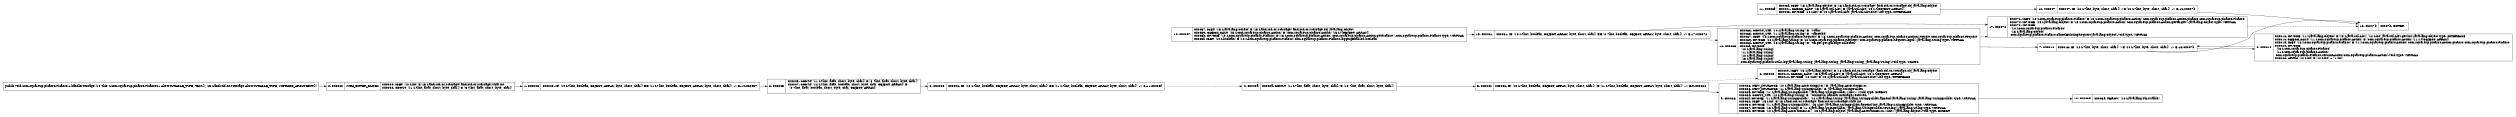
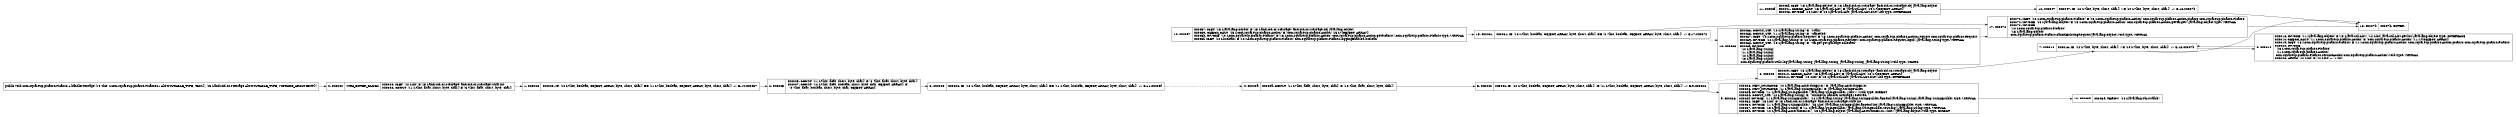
(2301, 27) -> (2301, 27)
(2008, 47) -> (2016, 62)
